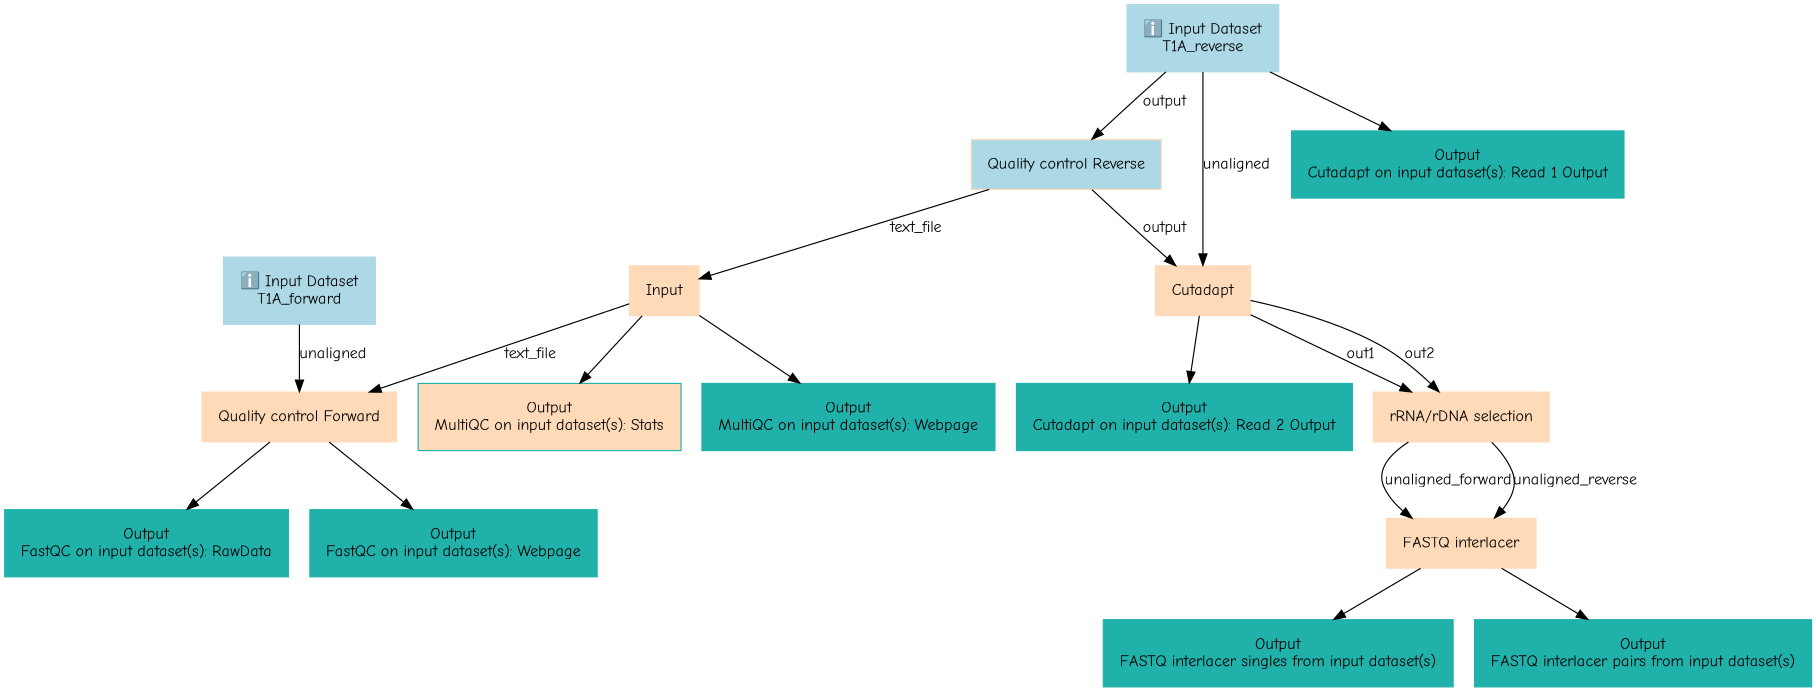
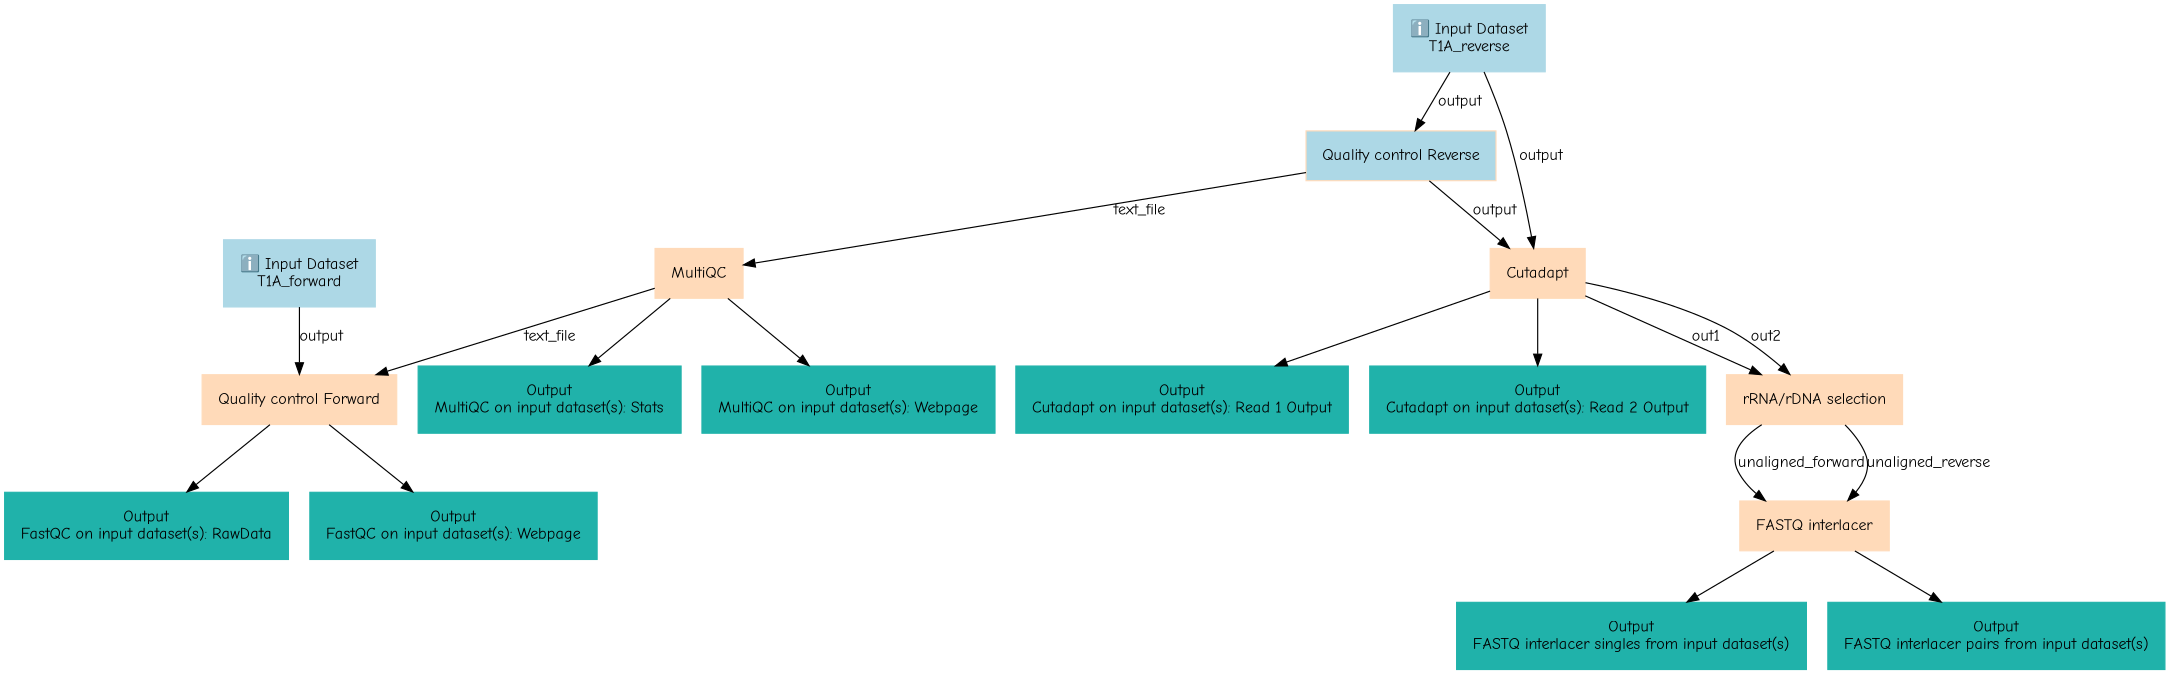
(1325, 99) -> (1388, 327)
(1237, 164) -> (1541, 156)
(664, 291) -> (699, 273)
(333, 354) -> (321, 336)
(550, 417) -> (550, 400)
